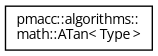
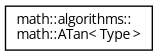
(79, 28) -> (79, 28)
